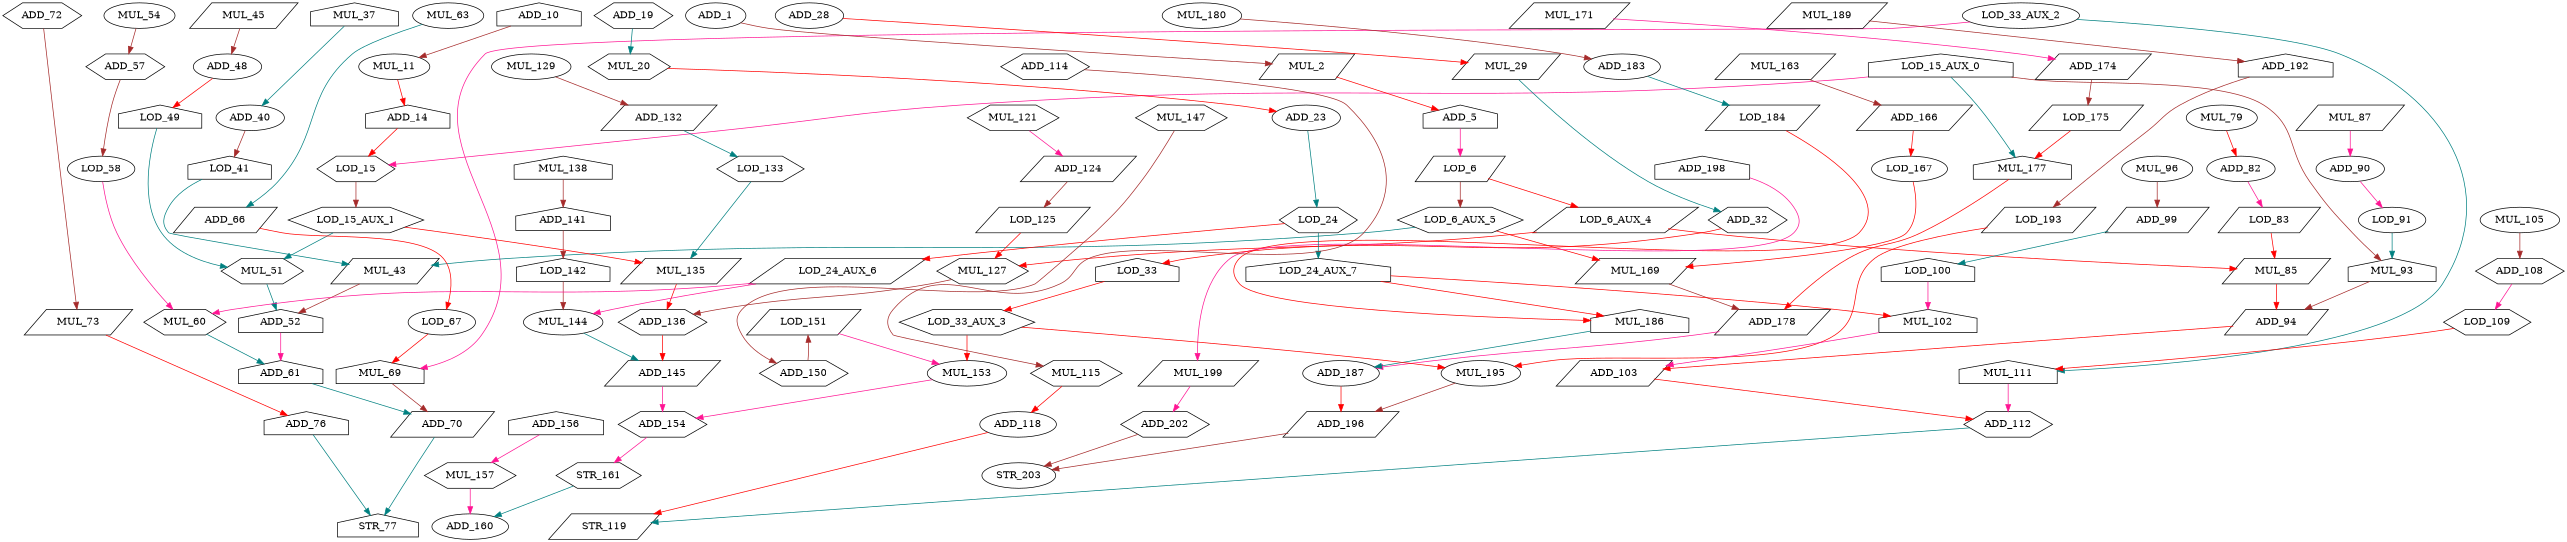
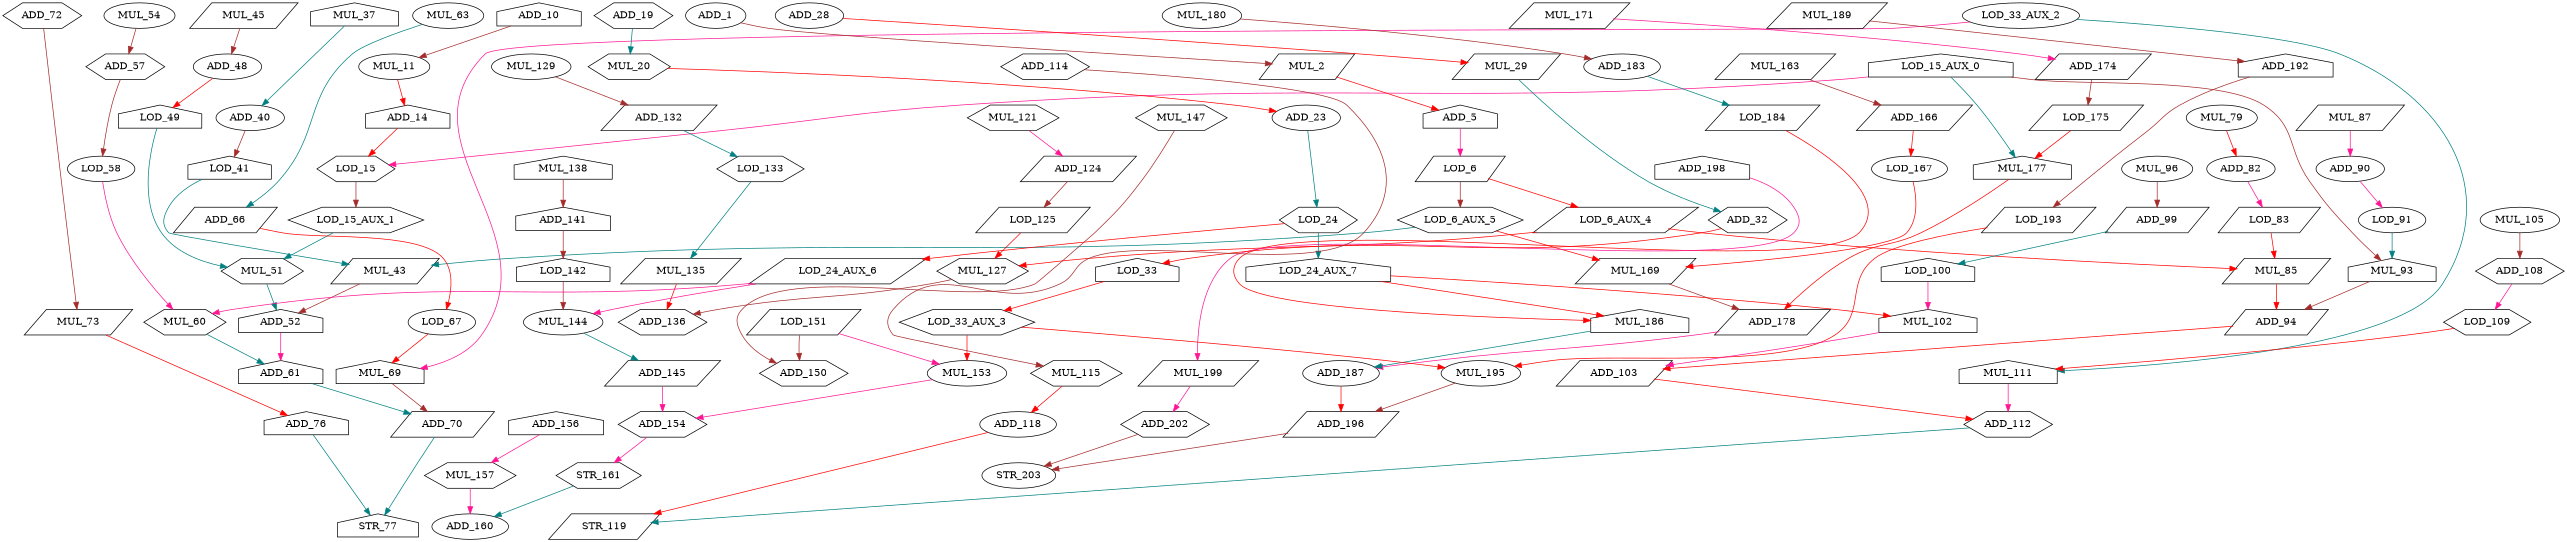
(520, 243) -> none
(663, 344) -> none
(809, 351) -> (799, 344)
